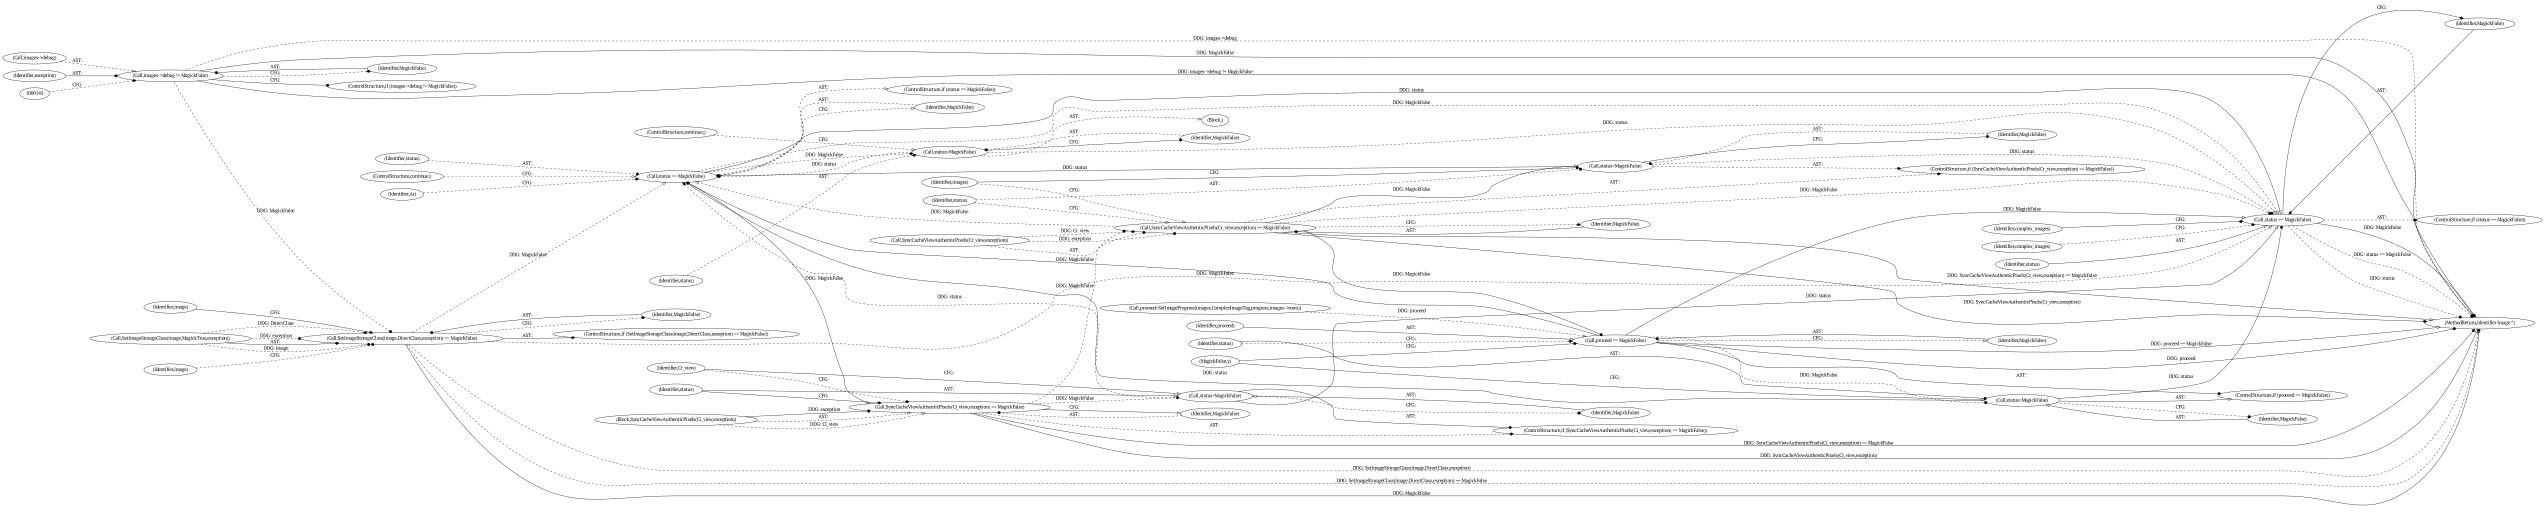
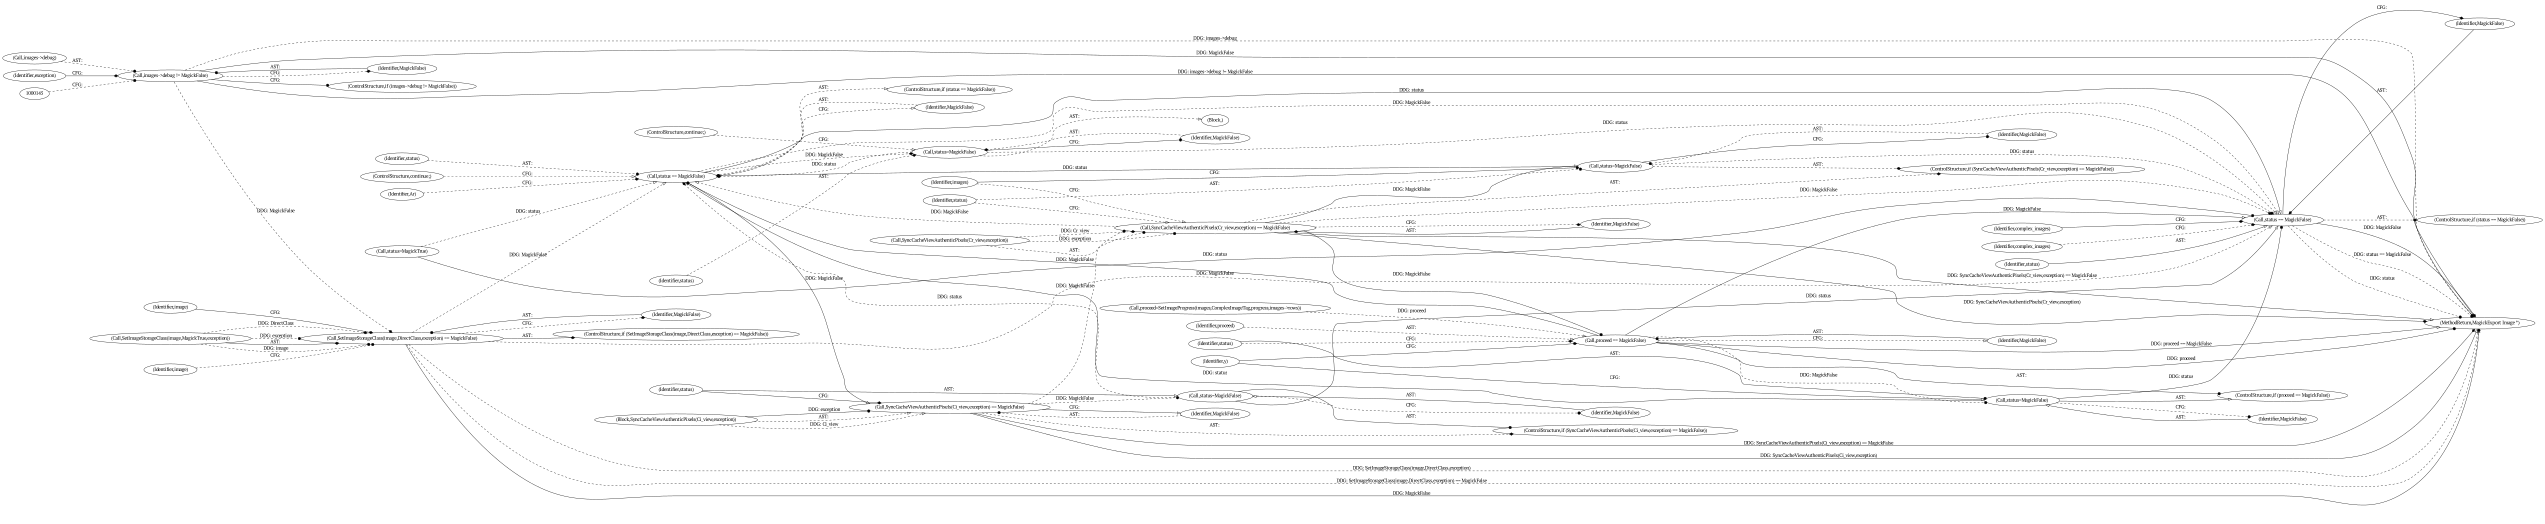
(97, 66) -> (97, 66)
(78, 73) -> (78, 73)
(91, 86) -> (91, 86)
none -> (402, 252)
(2480, 323) -> (2480, 323)
(1407, 333) -> (1407, 333)
(1215, 362) -> (1215, 362)
(676, 368) -> none
